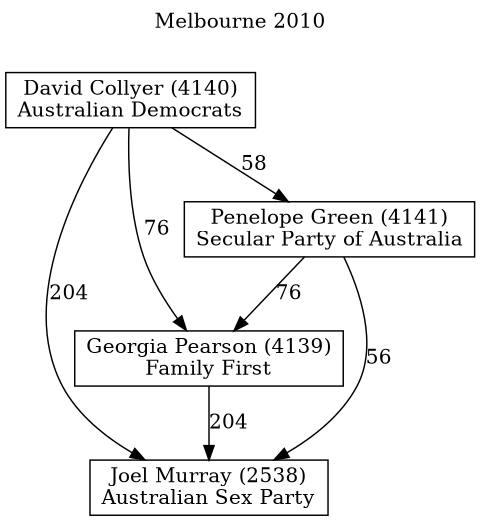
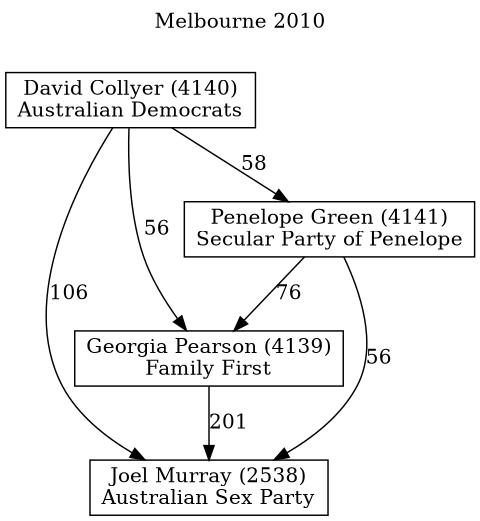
(157, 229) -> (157, 229)
(329, 229) -> (329, 229)
(70, 294) -> (70, 294)
(229, 423) -> (229, 423)
